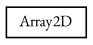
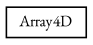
(46, 22) -> (46, 22)
